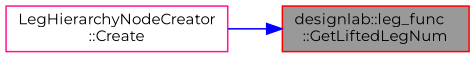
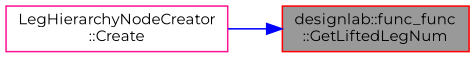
(376, 29) -> (376, 29)
